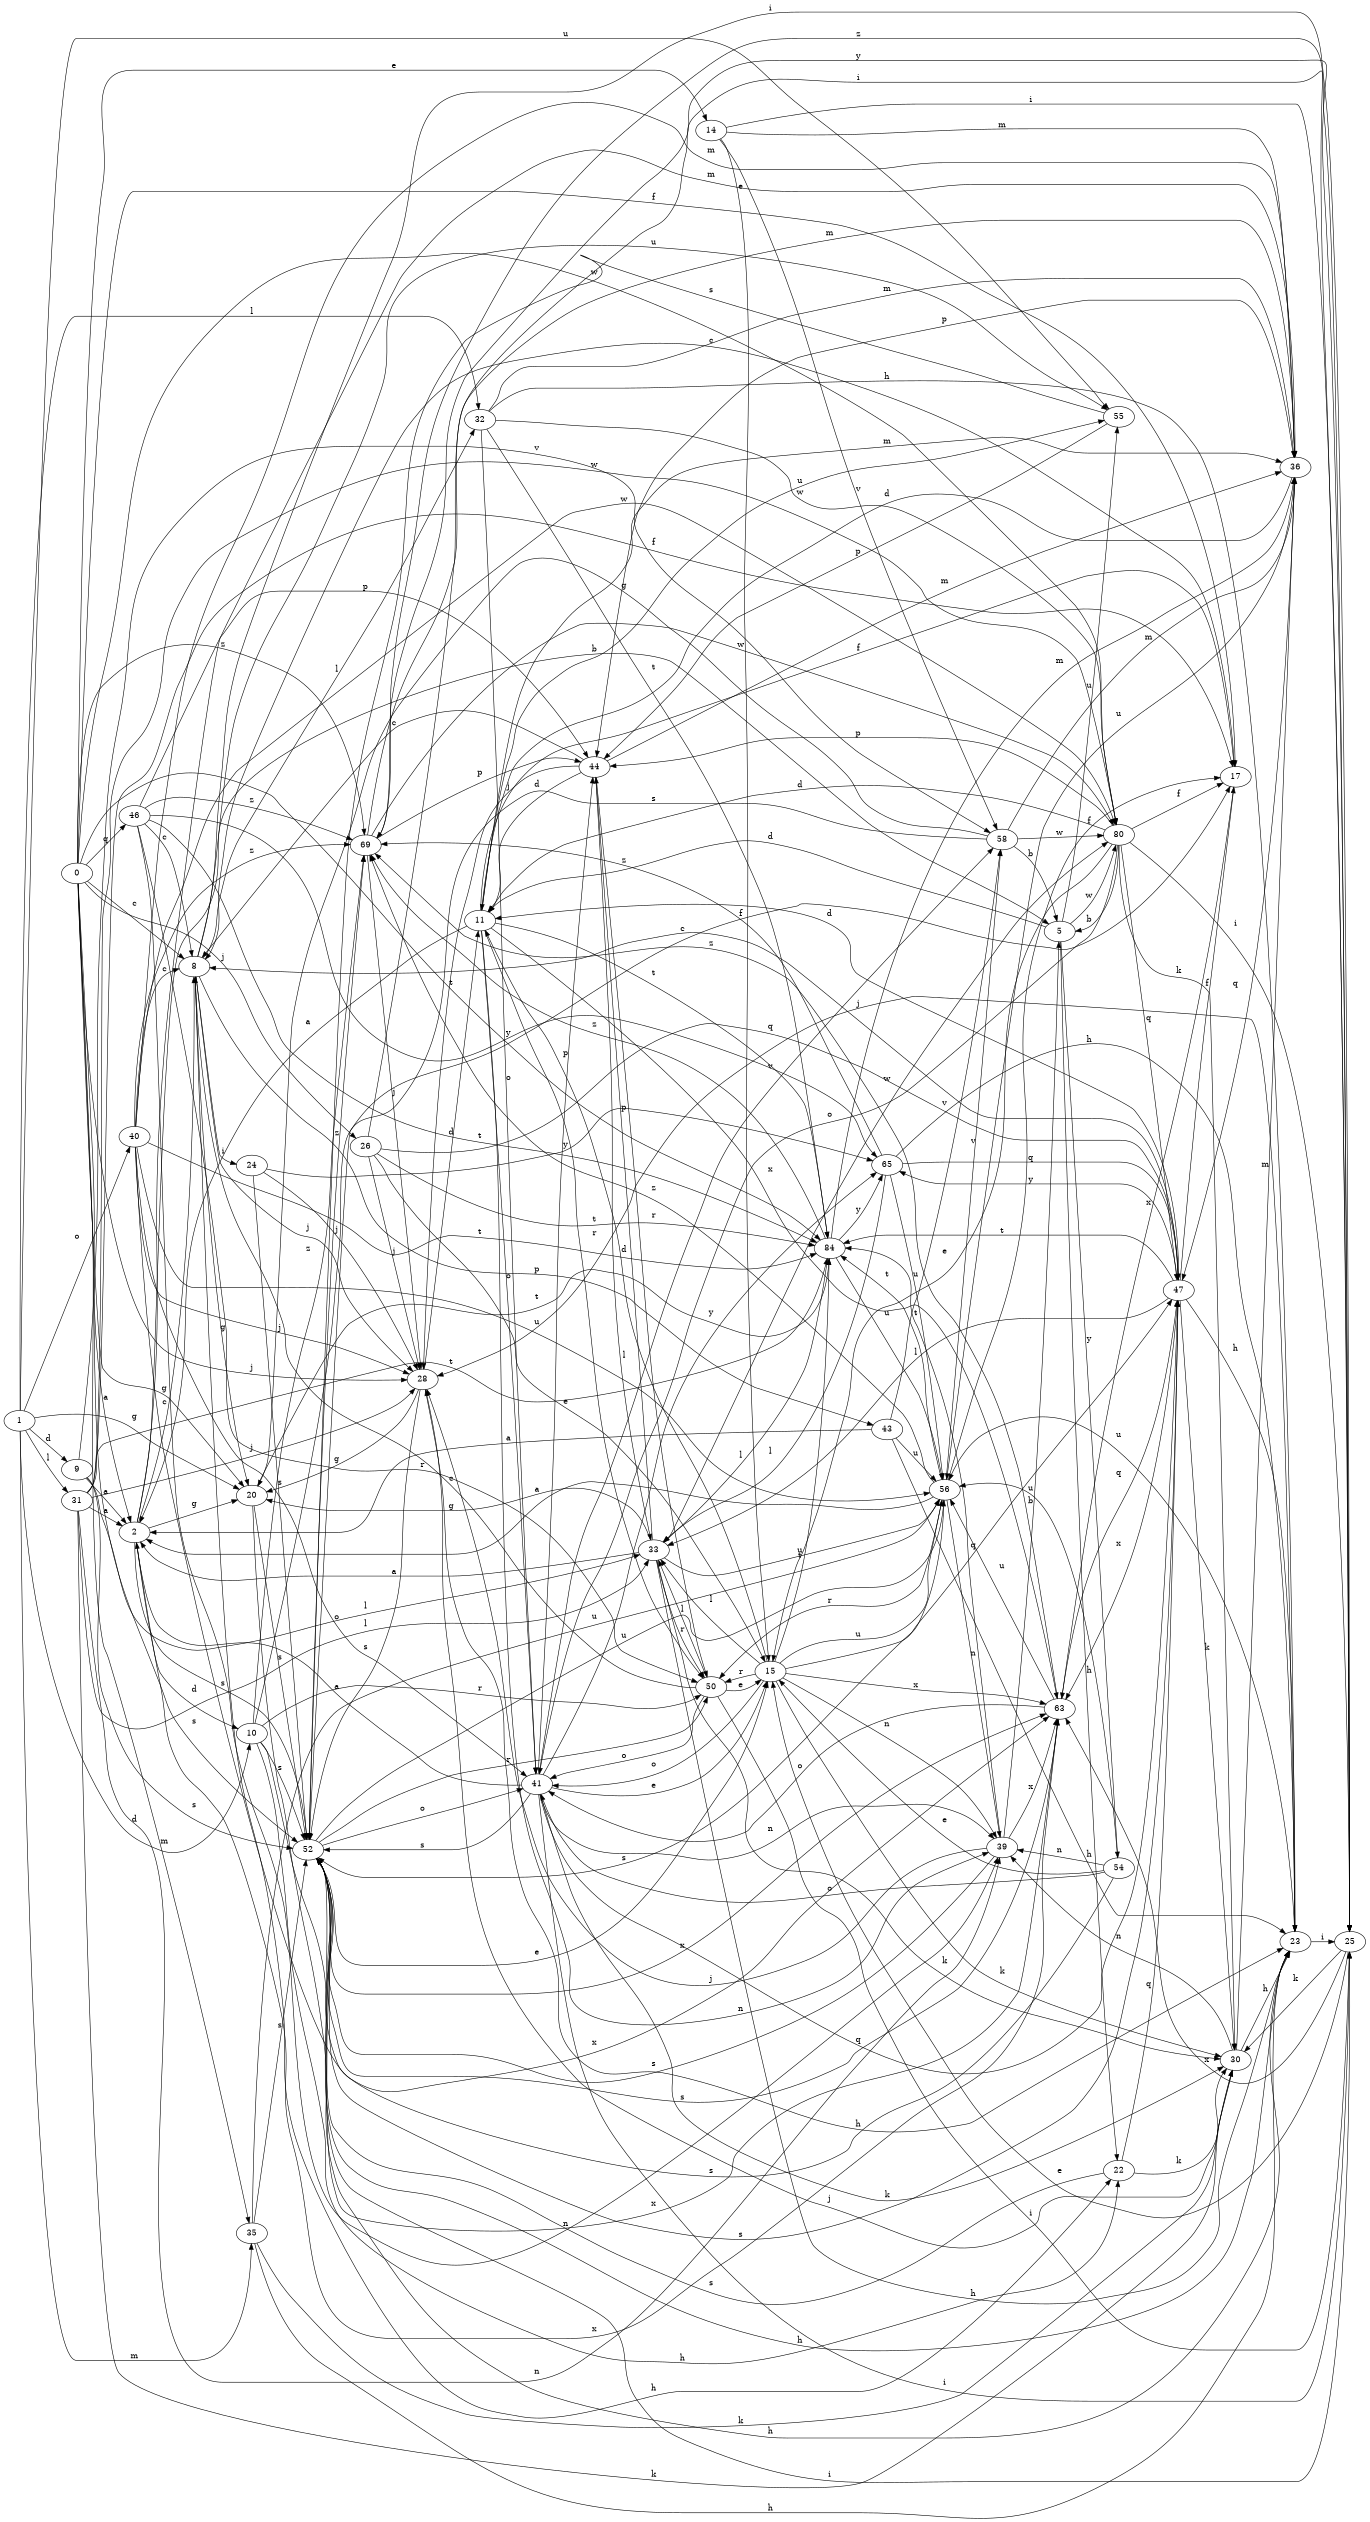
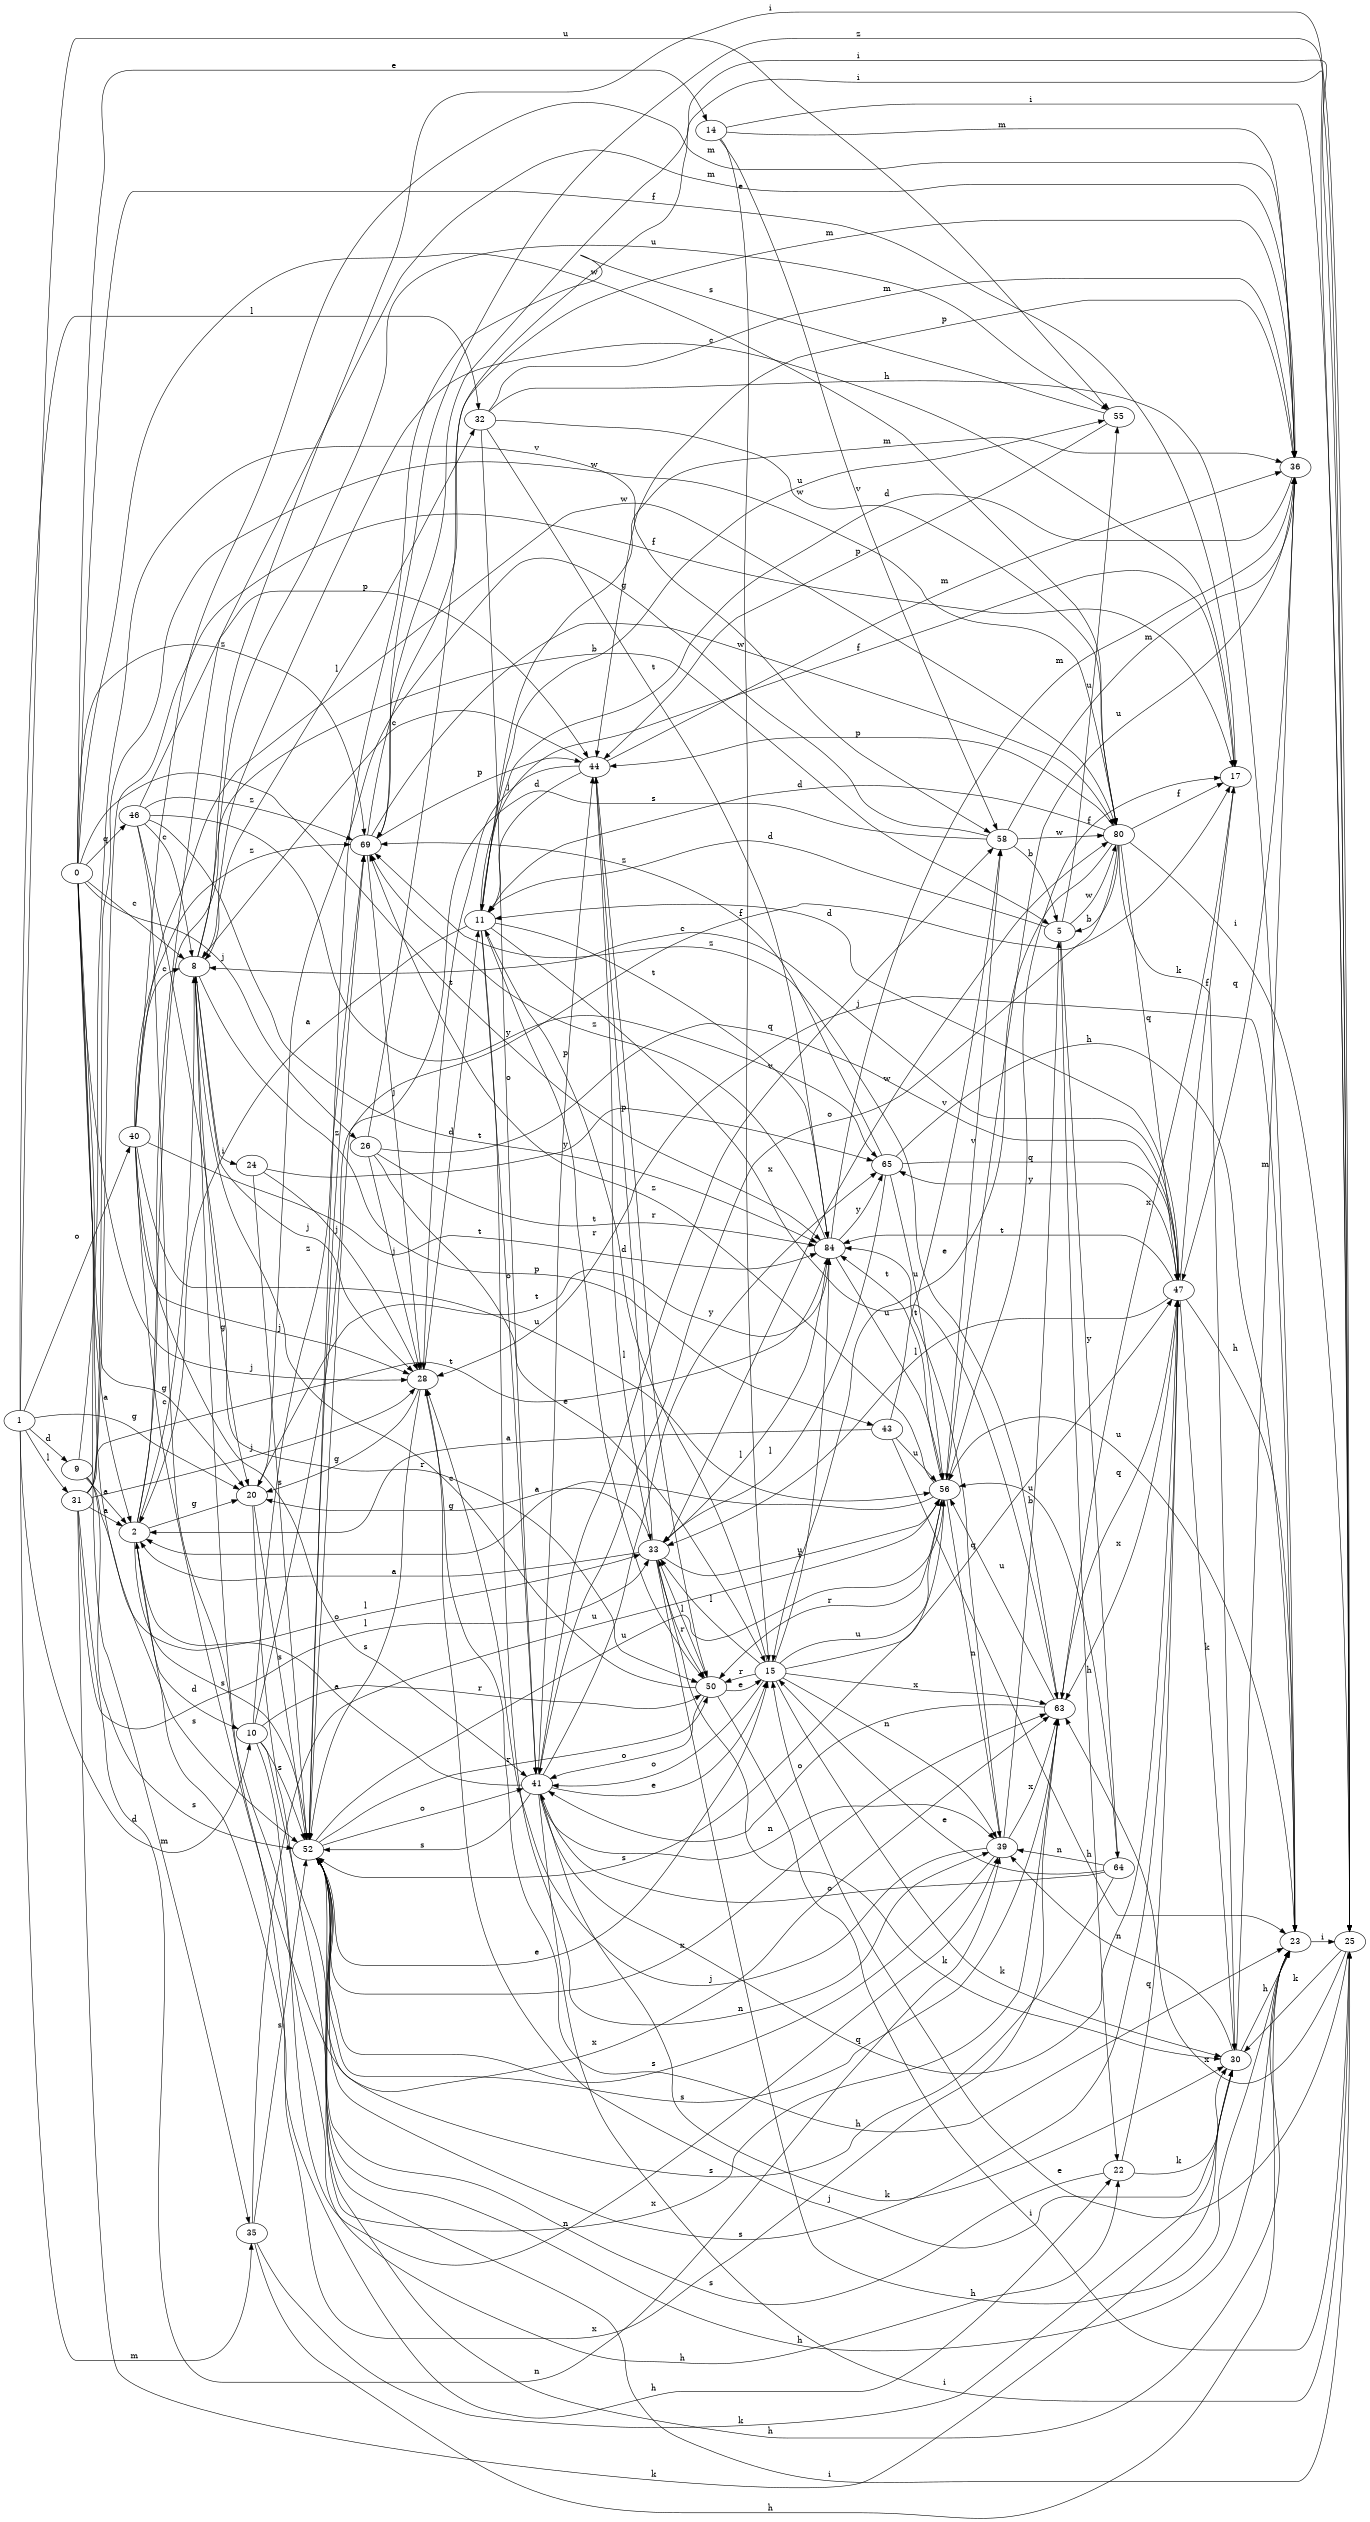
(858, 56) -> (858, 56)
(1119, 1868) -> (1119, 1868)
